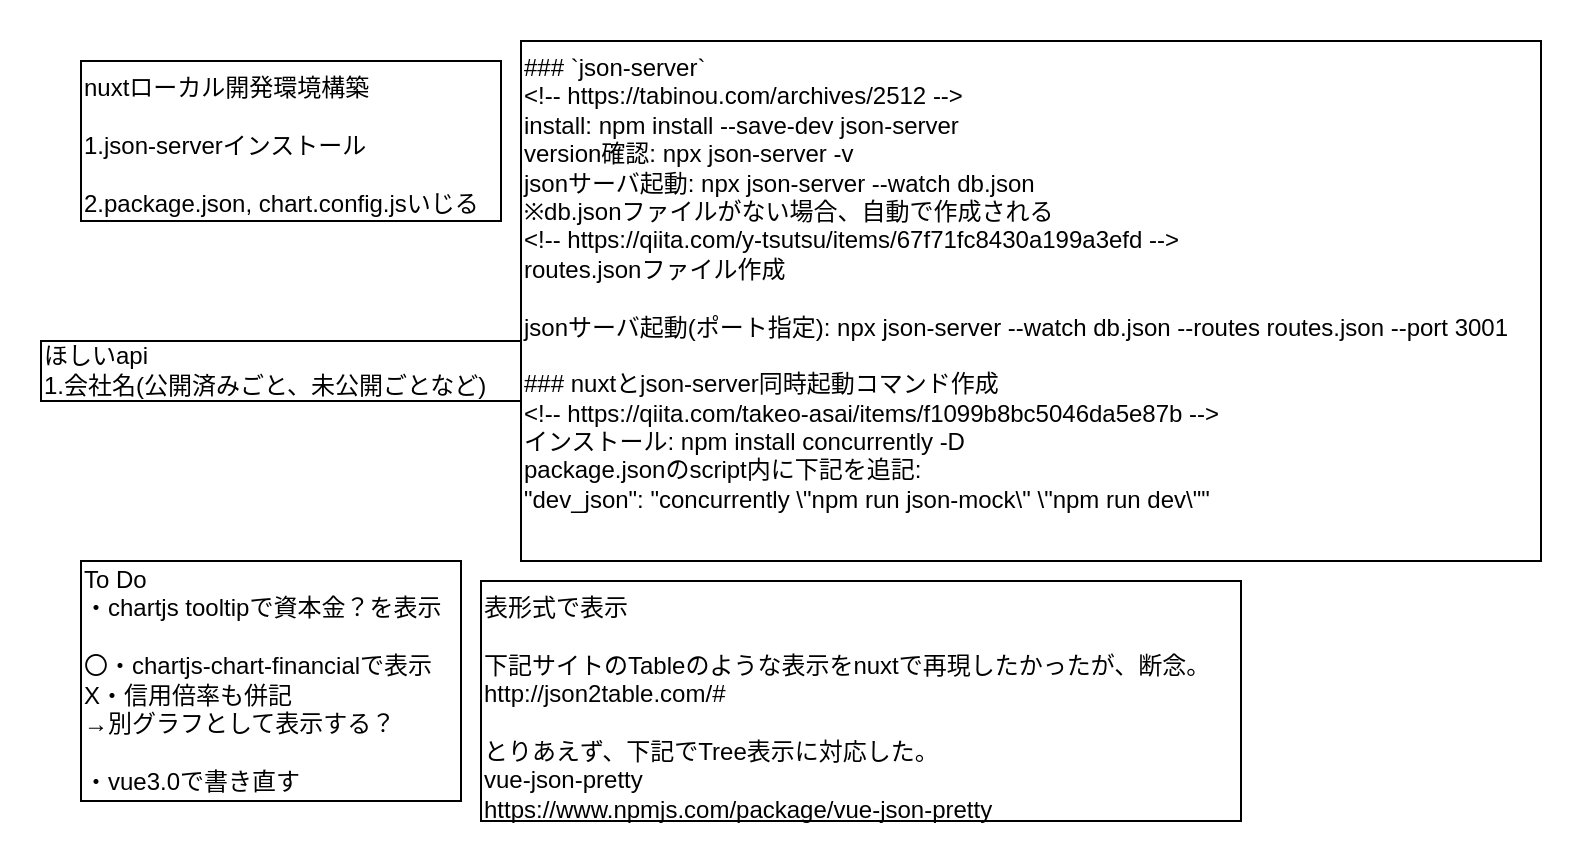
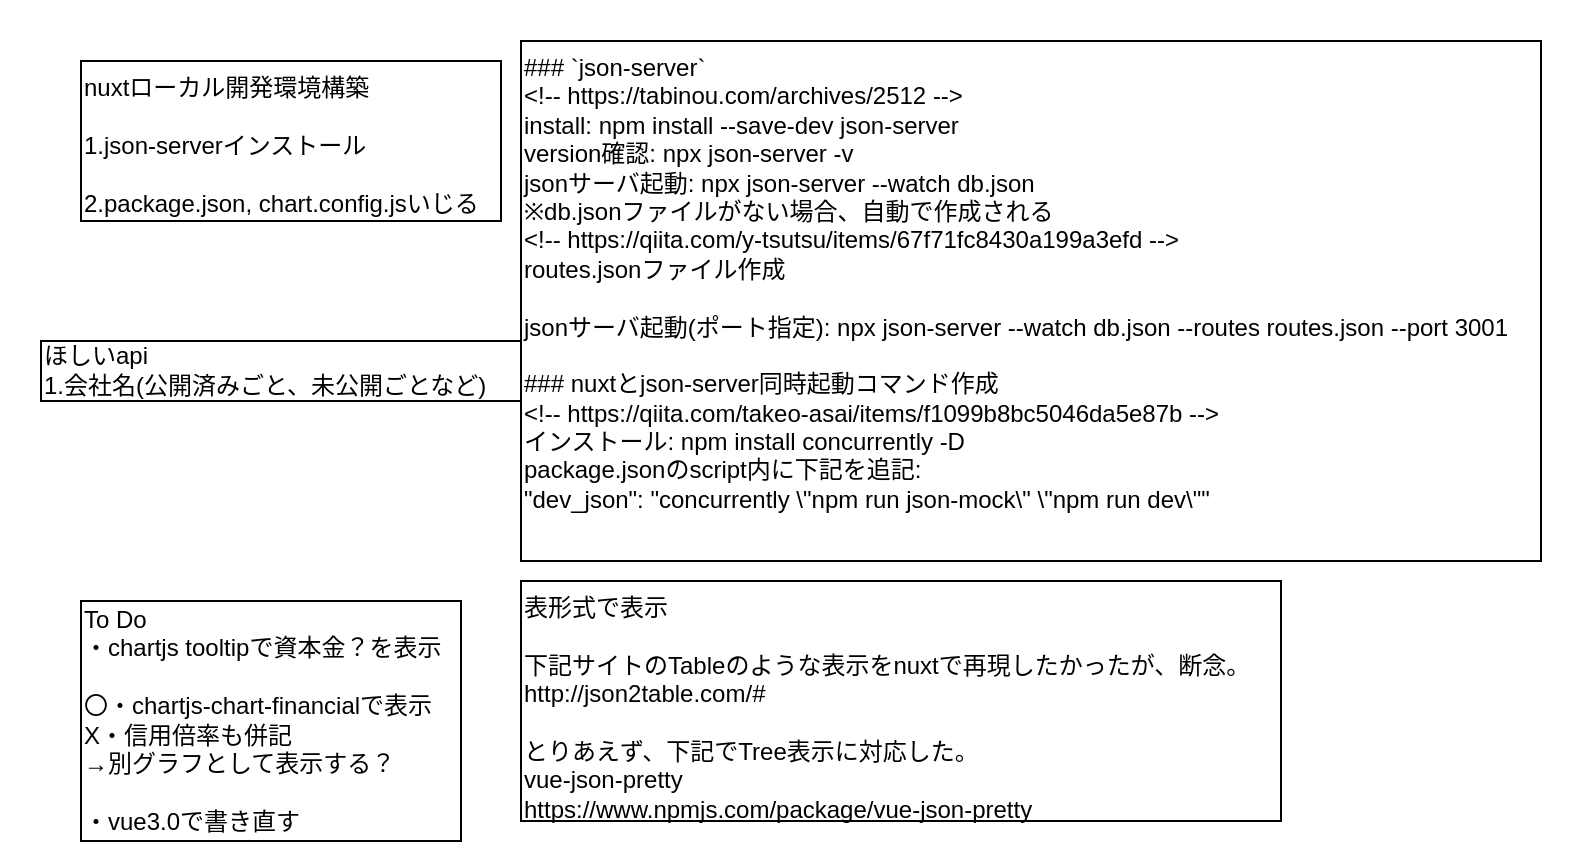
(271, 681) -> (271, 721)
(861, 701) -> (901, 701)
